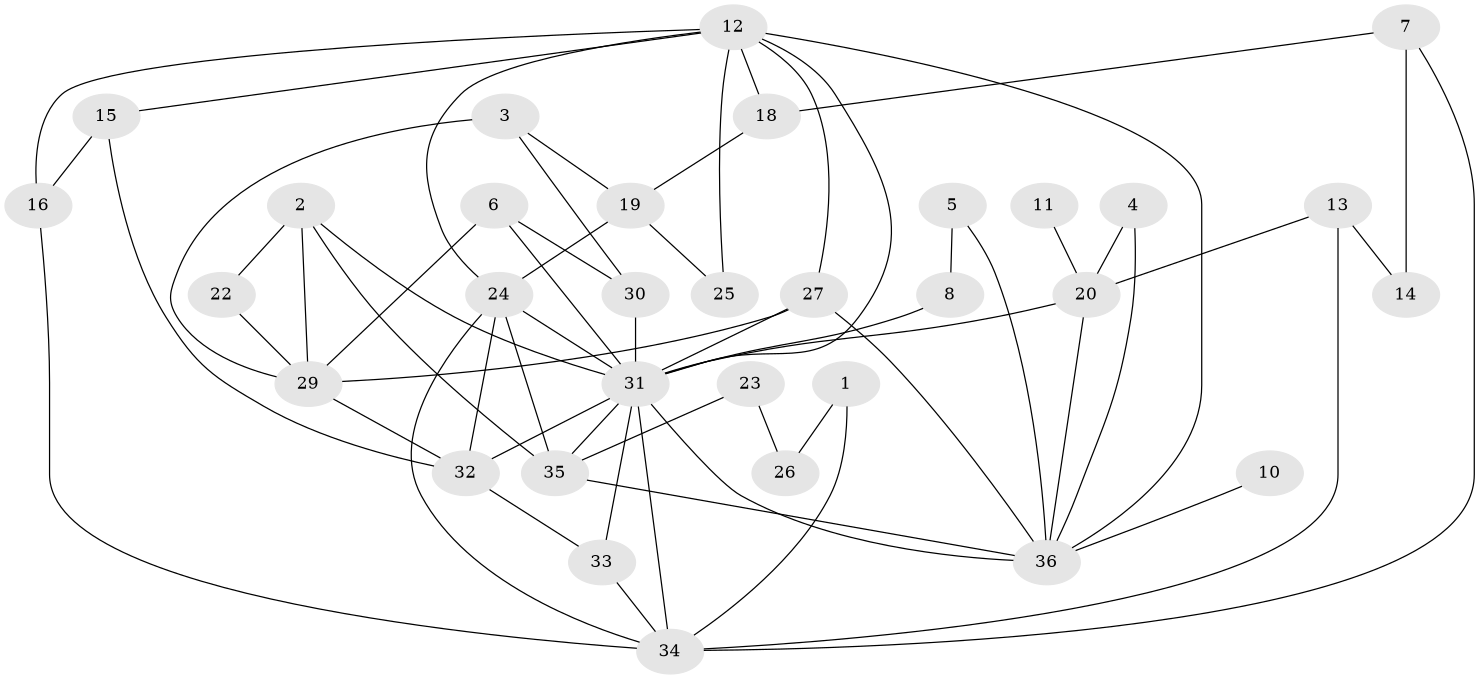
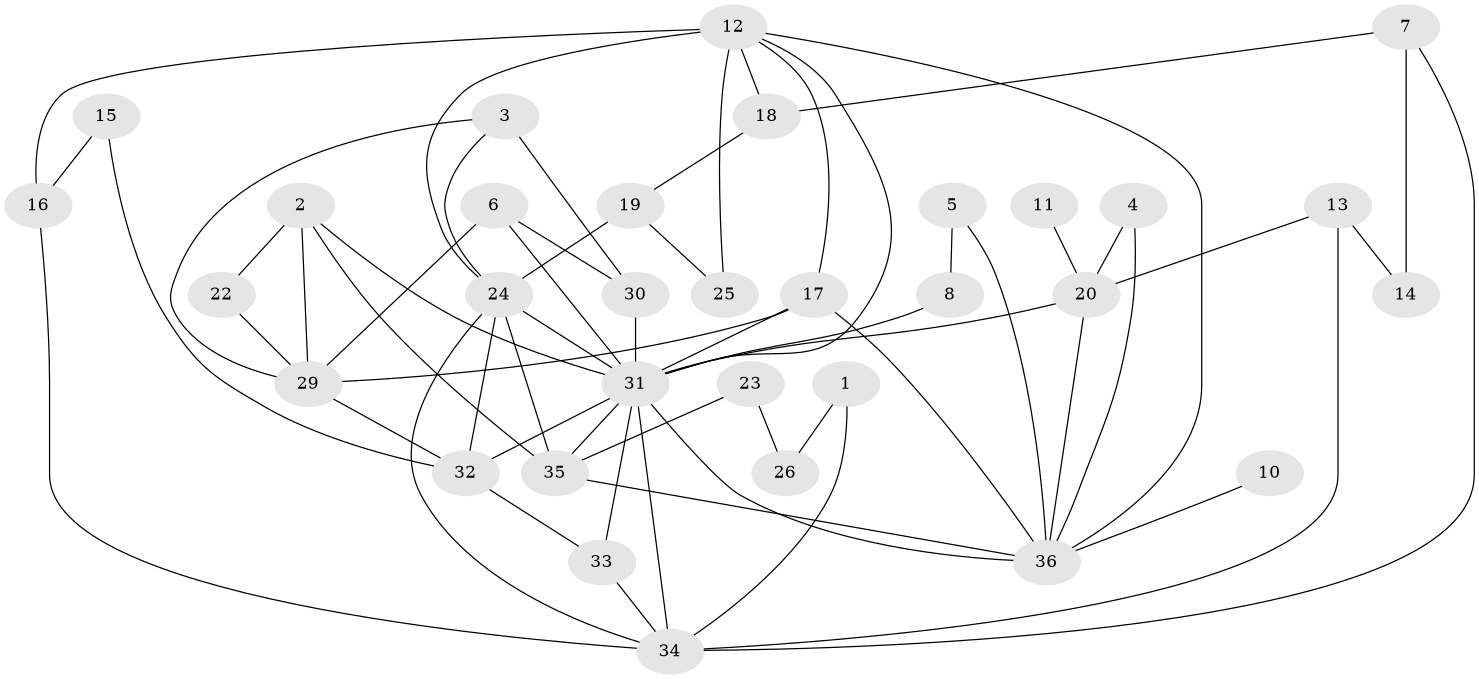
(420, 72) -> none
(568, 161) -> (445, 204)
(814, 295) -> (814, 295)
